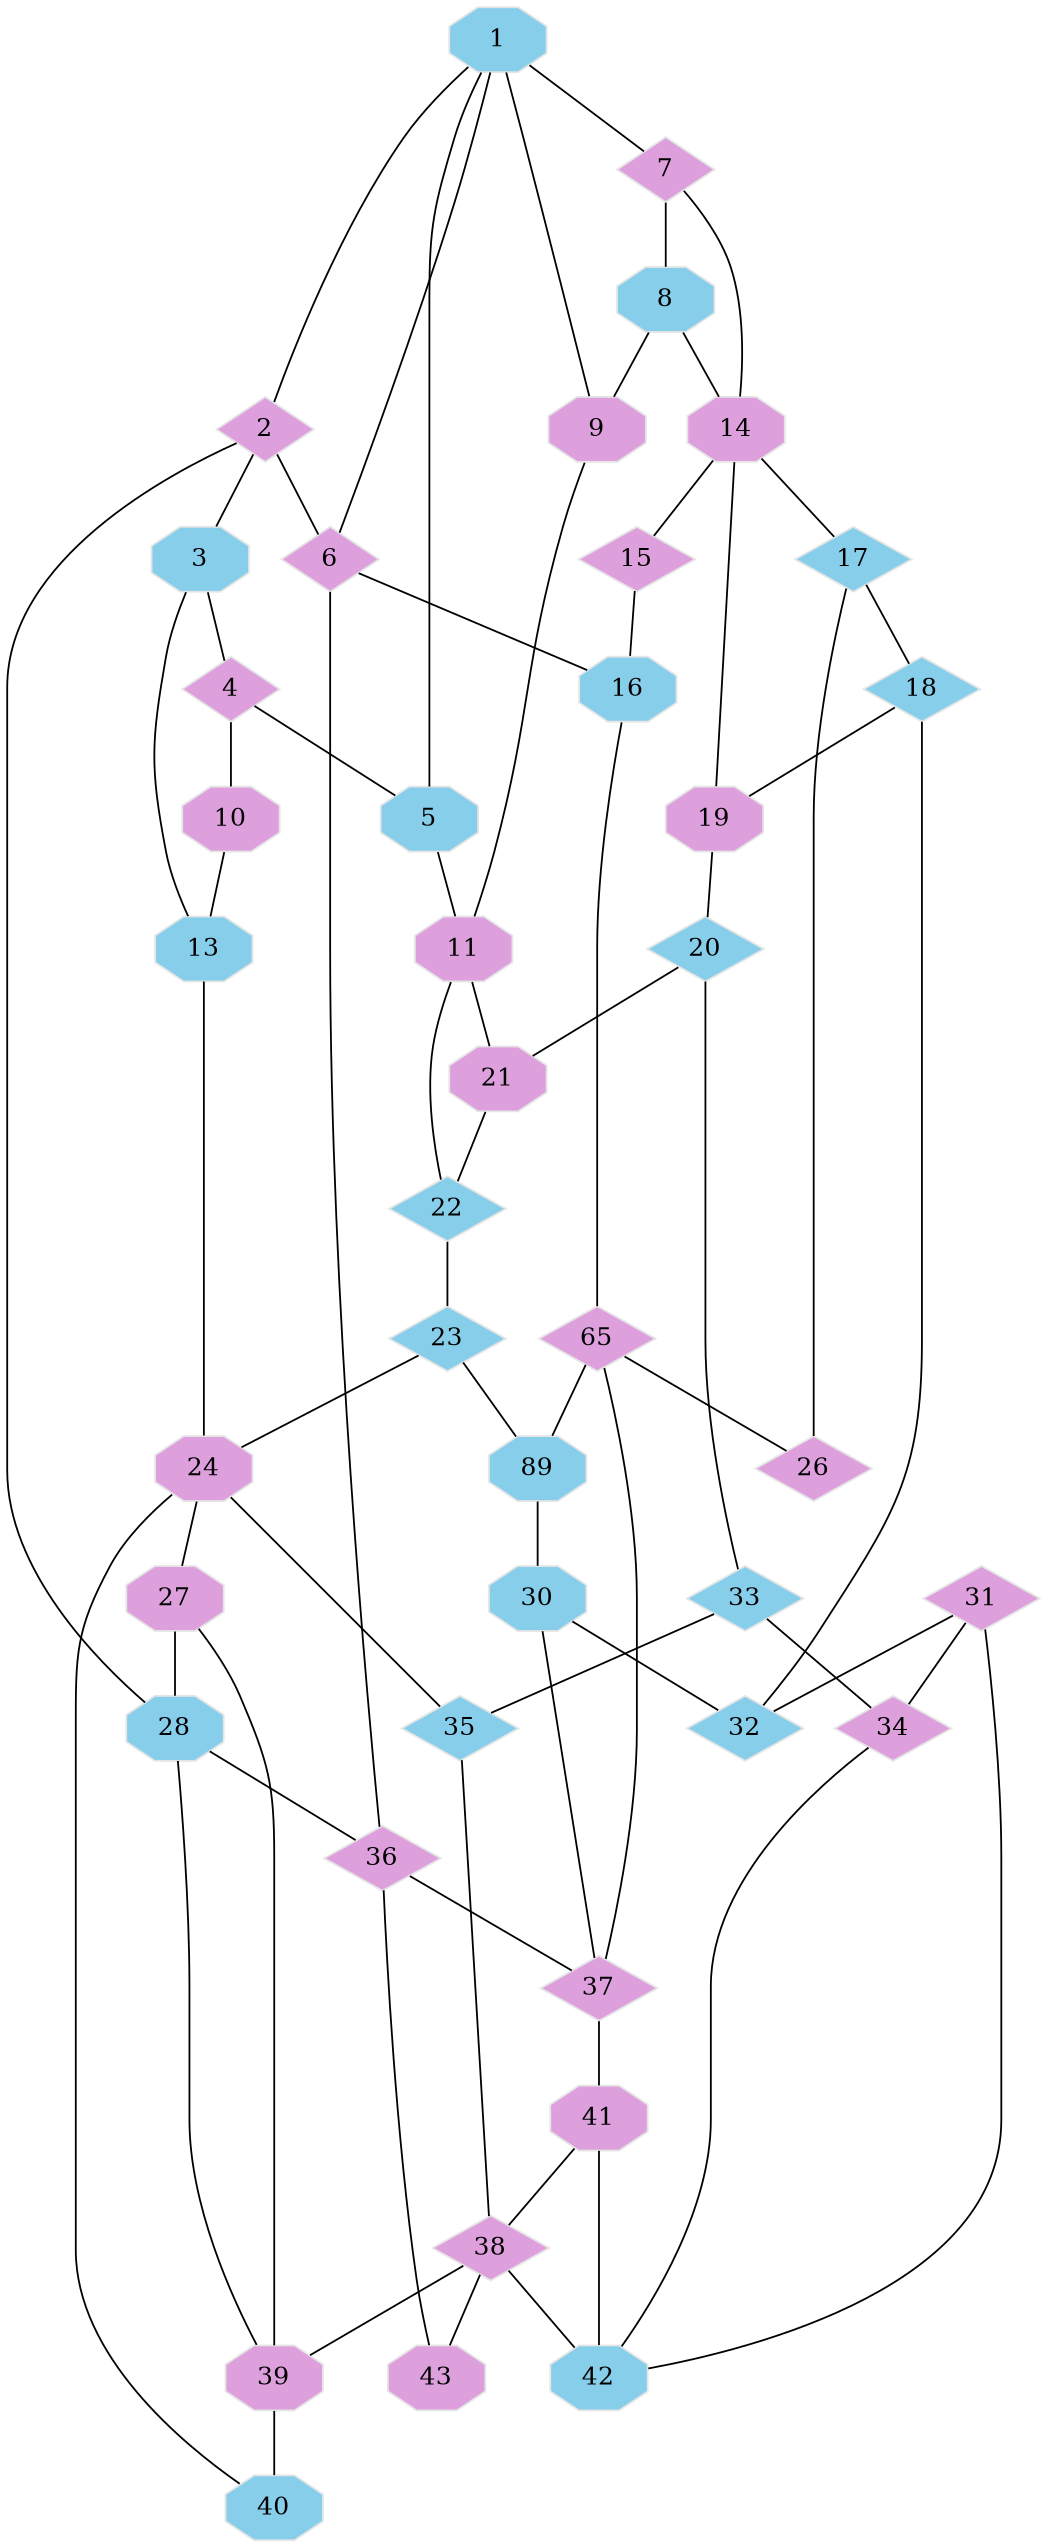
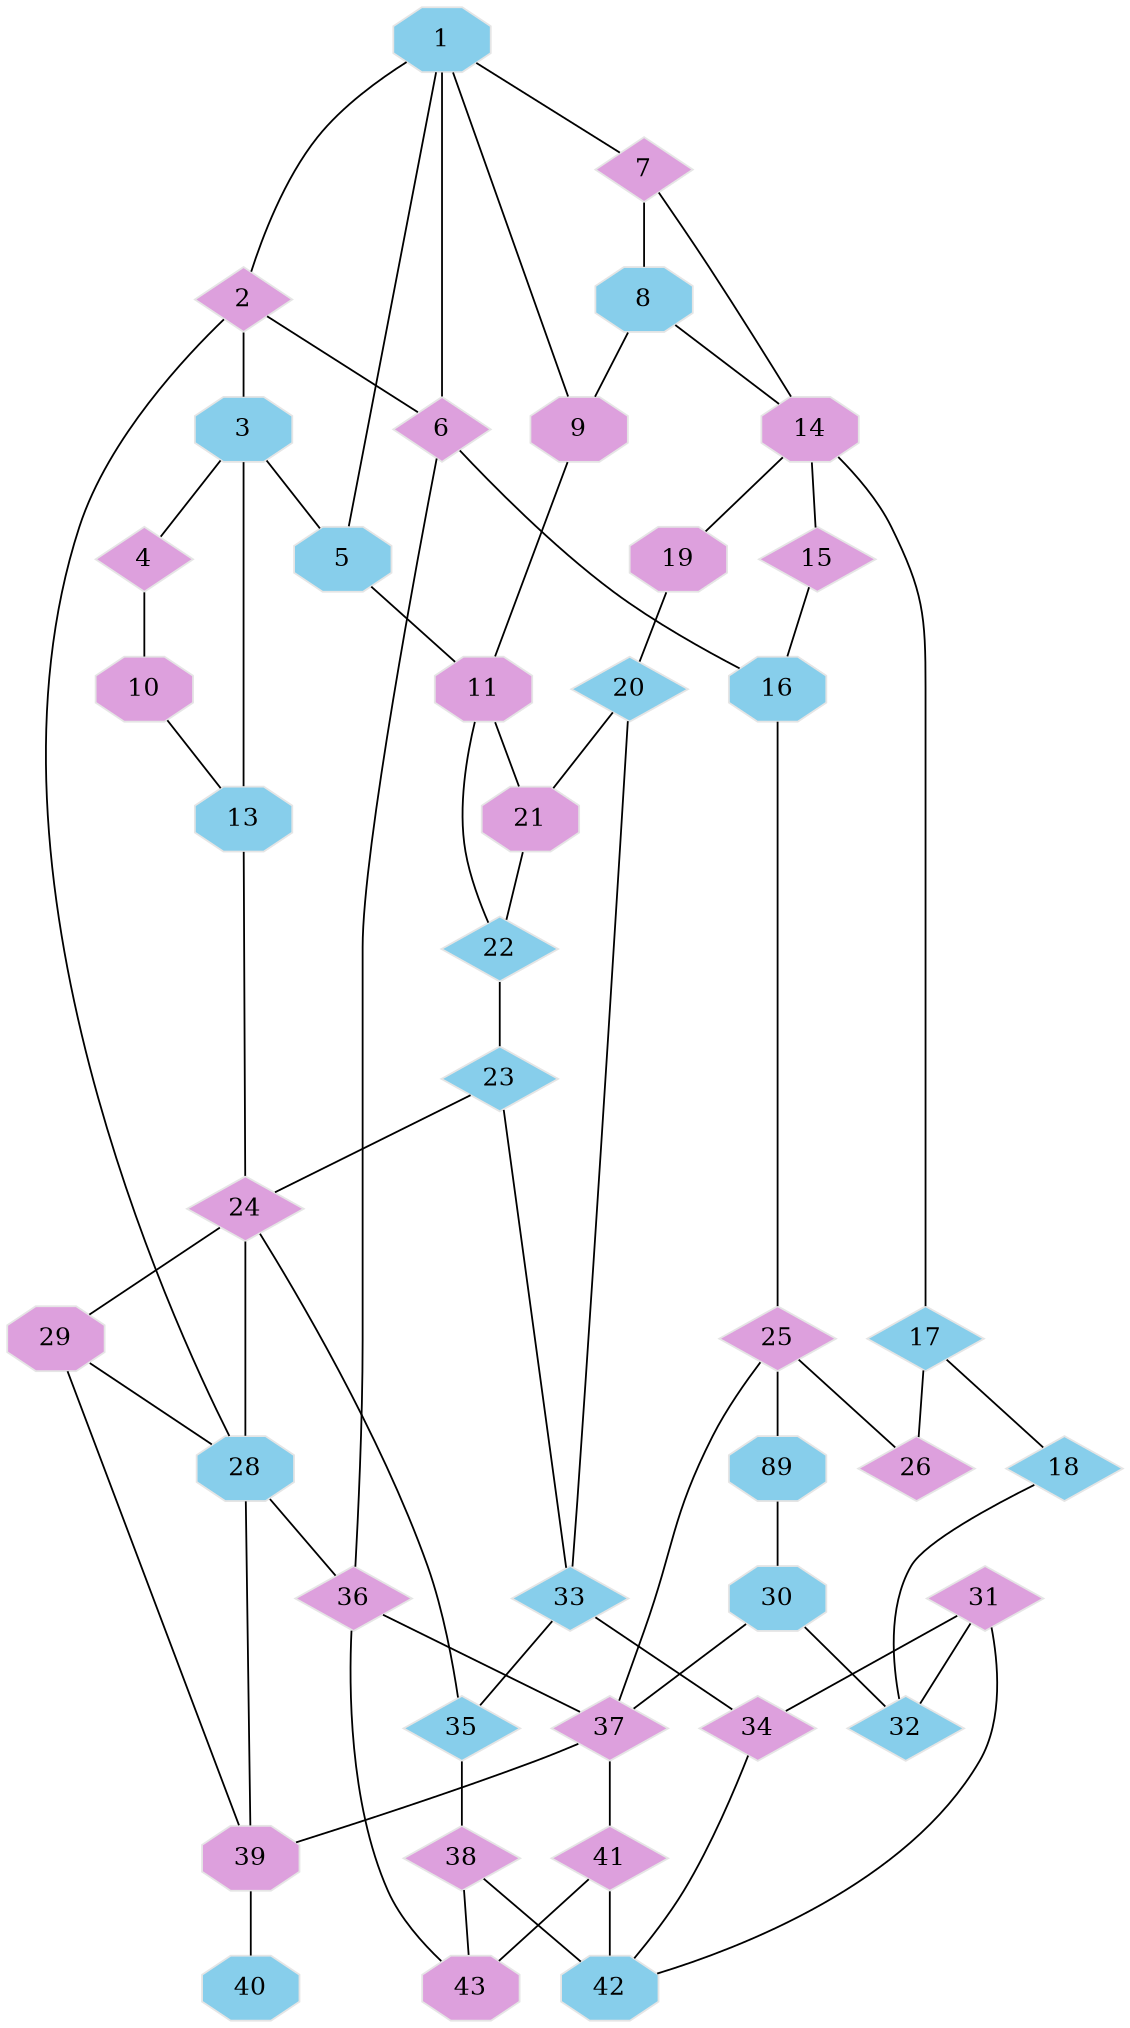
(318, 746) -> (293, 494)
(829, 747) -> none
(597, 1339) -> (778, 1339)
(490, 1400) -> (535, 1339)
(204, 1469) -> (245, 1209)
(175, 1598) -> (56, 1339)
(76, 2005) -> (245, 1339)
(599, 2118) -> (610, 1858)
(542, 2187) -> (548, 1916)
(387, 2310) -> (438, 1796)
